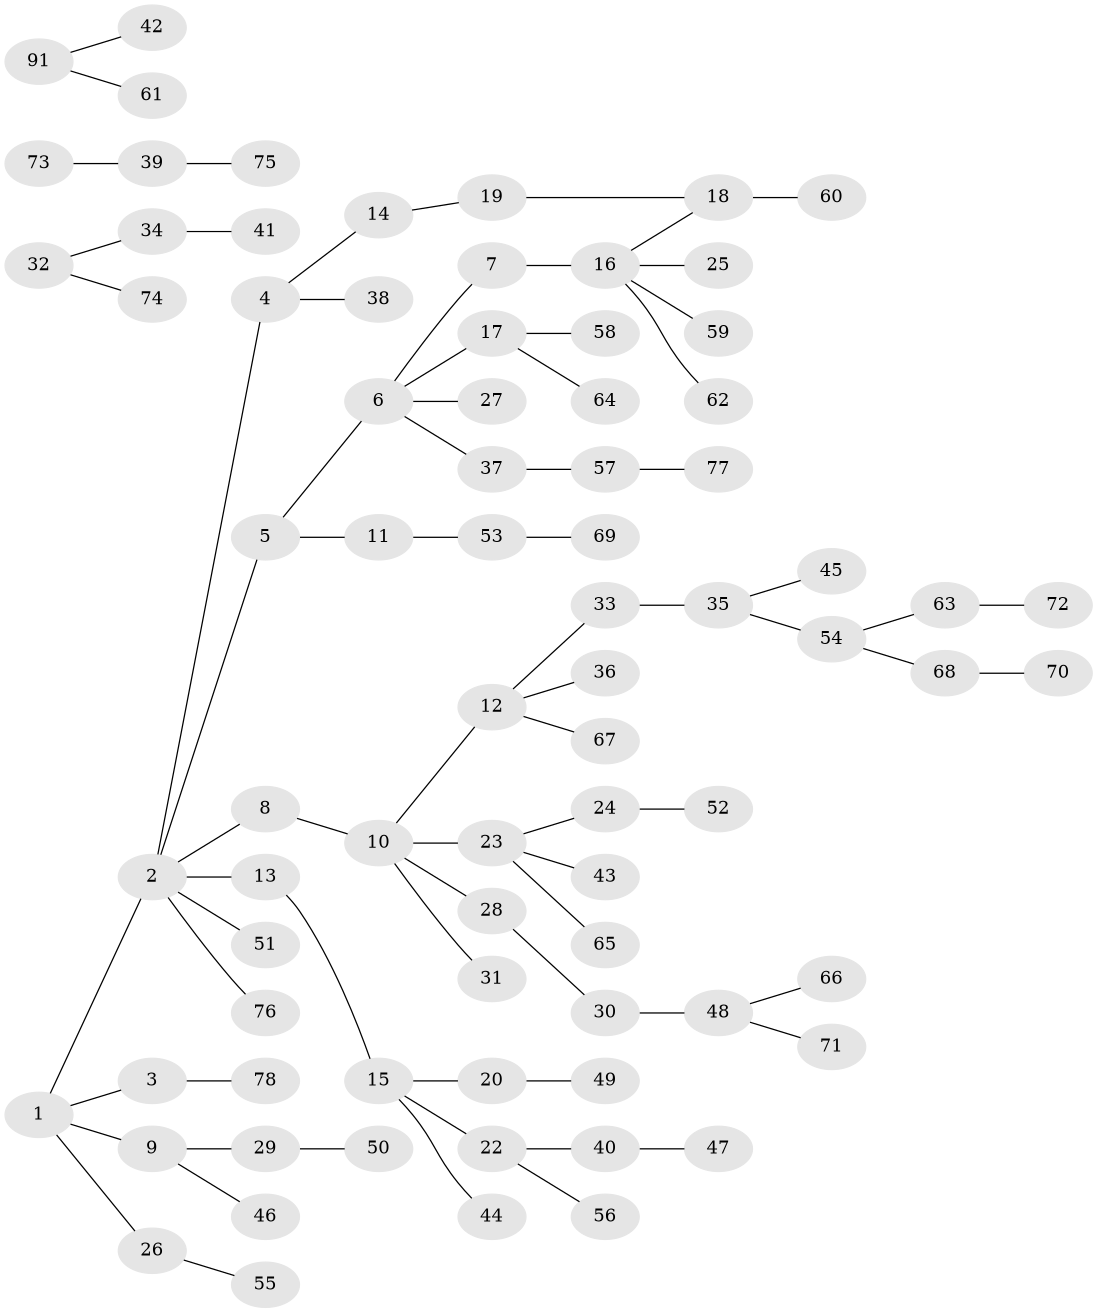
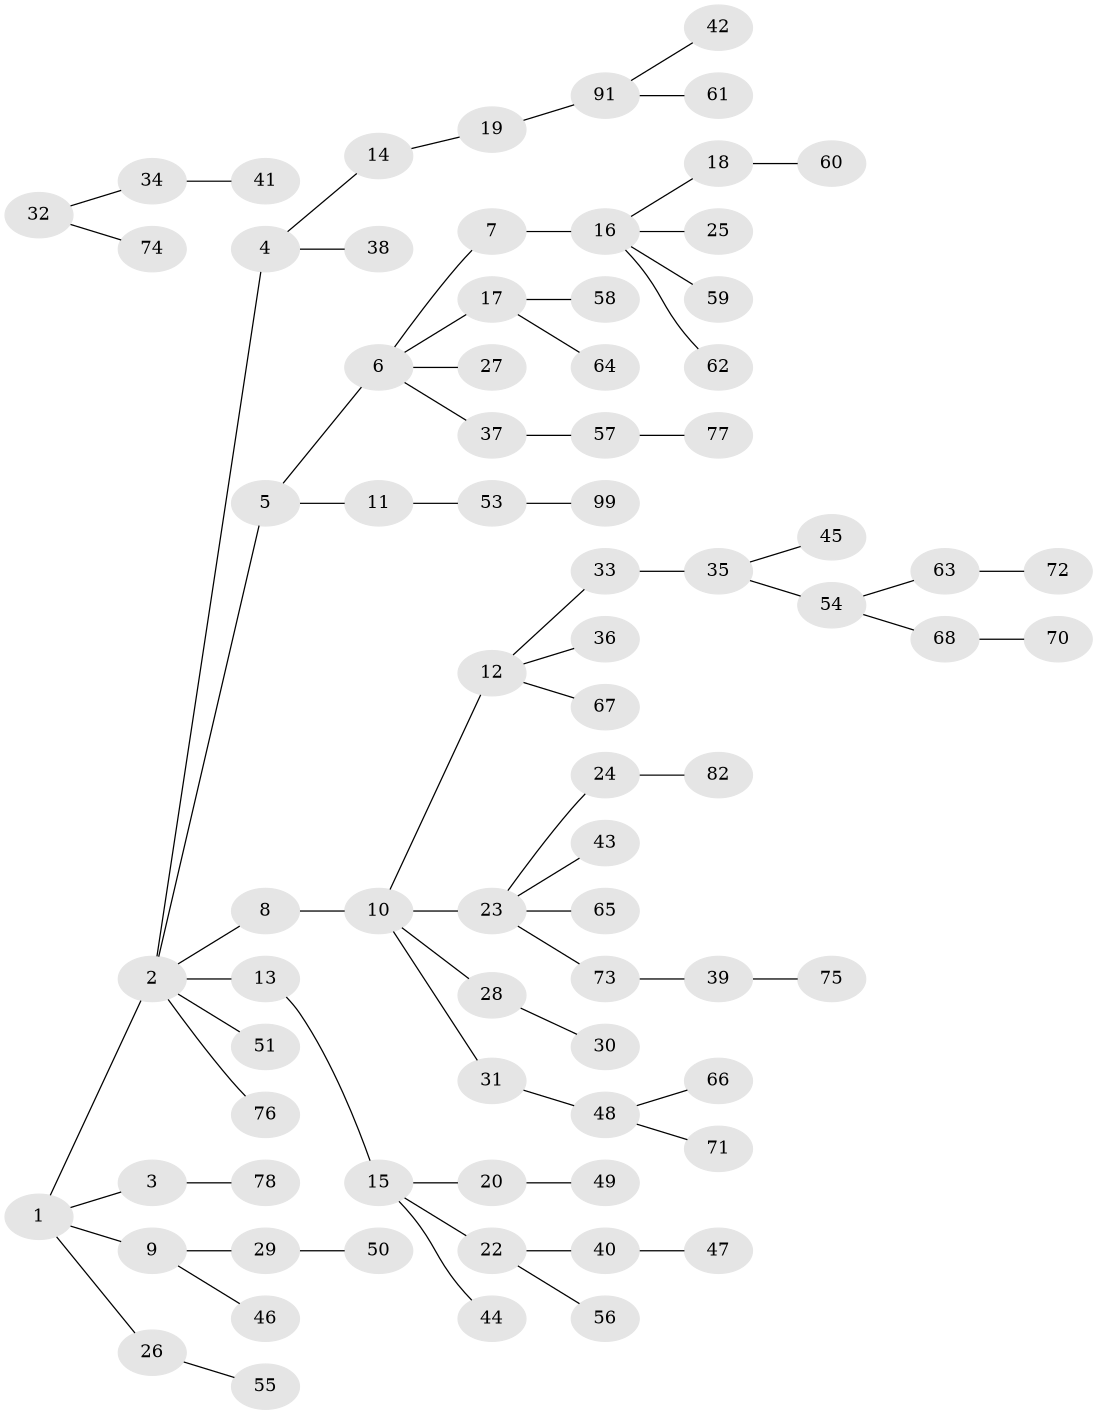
(605, 198) -> (549, 113)
(605, 537) -> (605, 503)
(719, 809) -> (719, 775)
none -> (549, 945)
(662, 1013) -> (549, 1098)
